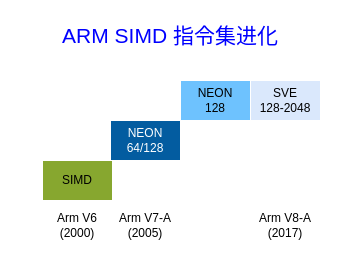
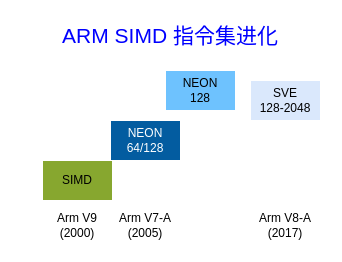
(216, 101) -> (201, 91)
(78, 226) -> (78, 226)
